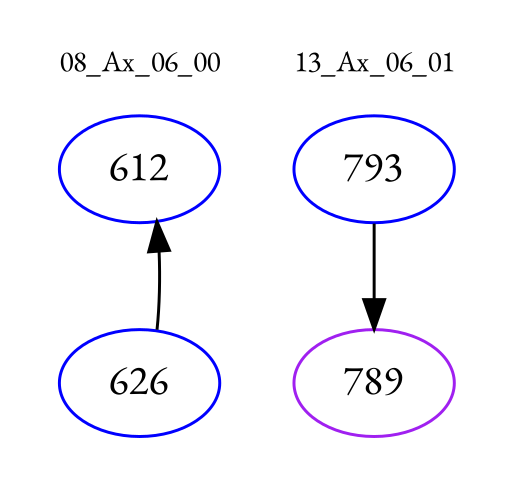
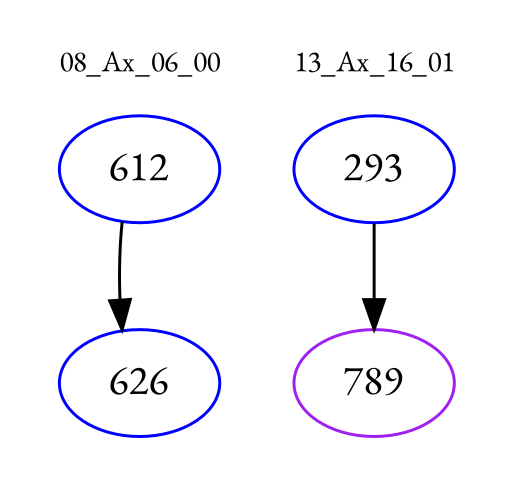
(376, 64) -> (376, 64)
(374, 169) -> (374, 169)
(159, 291) -> (120, 261)
